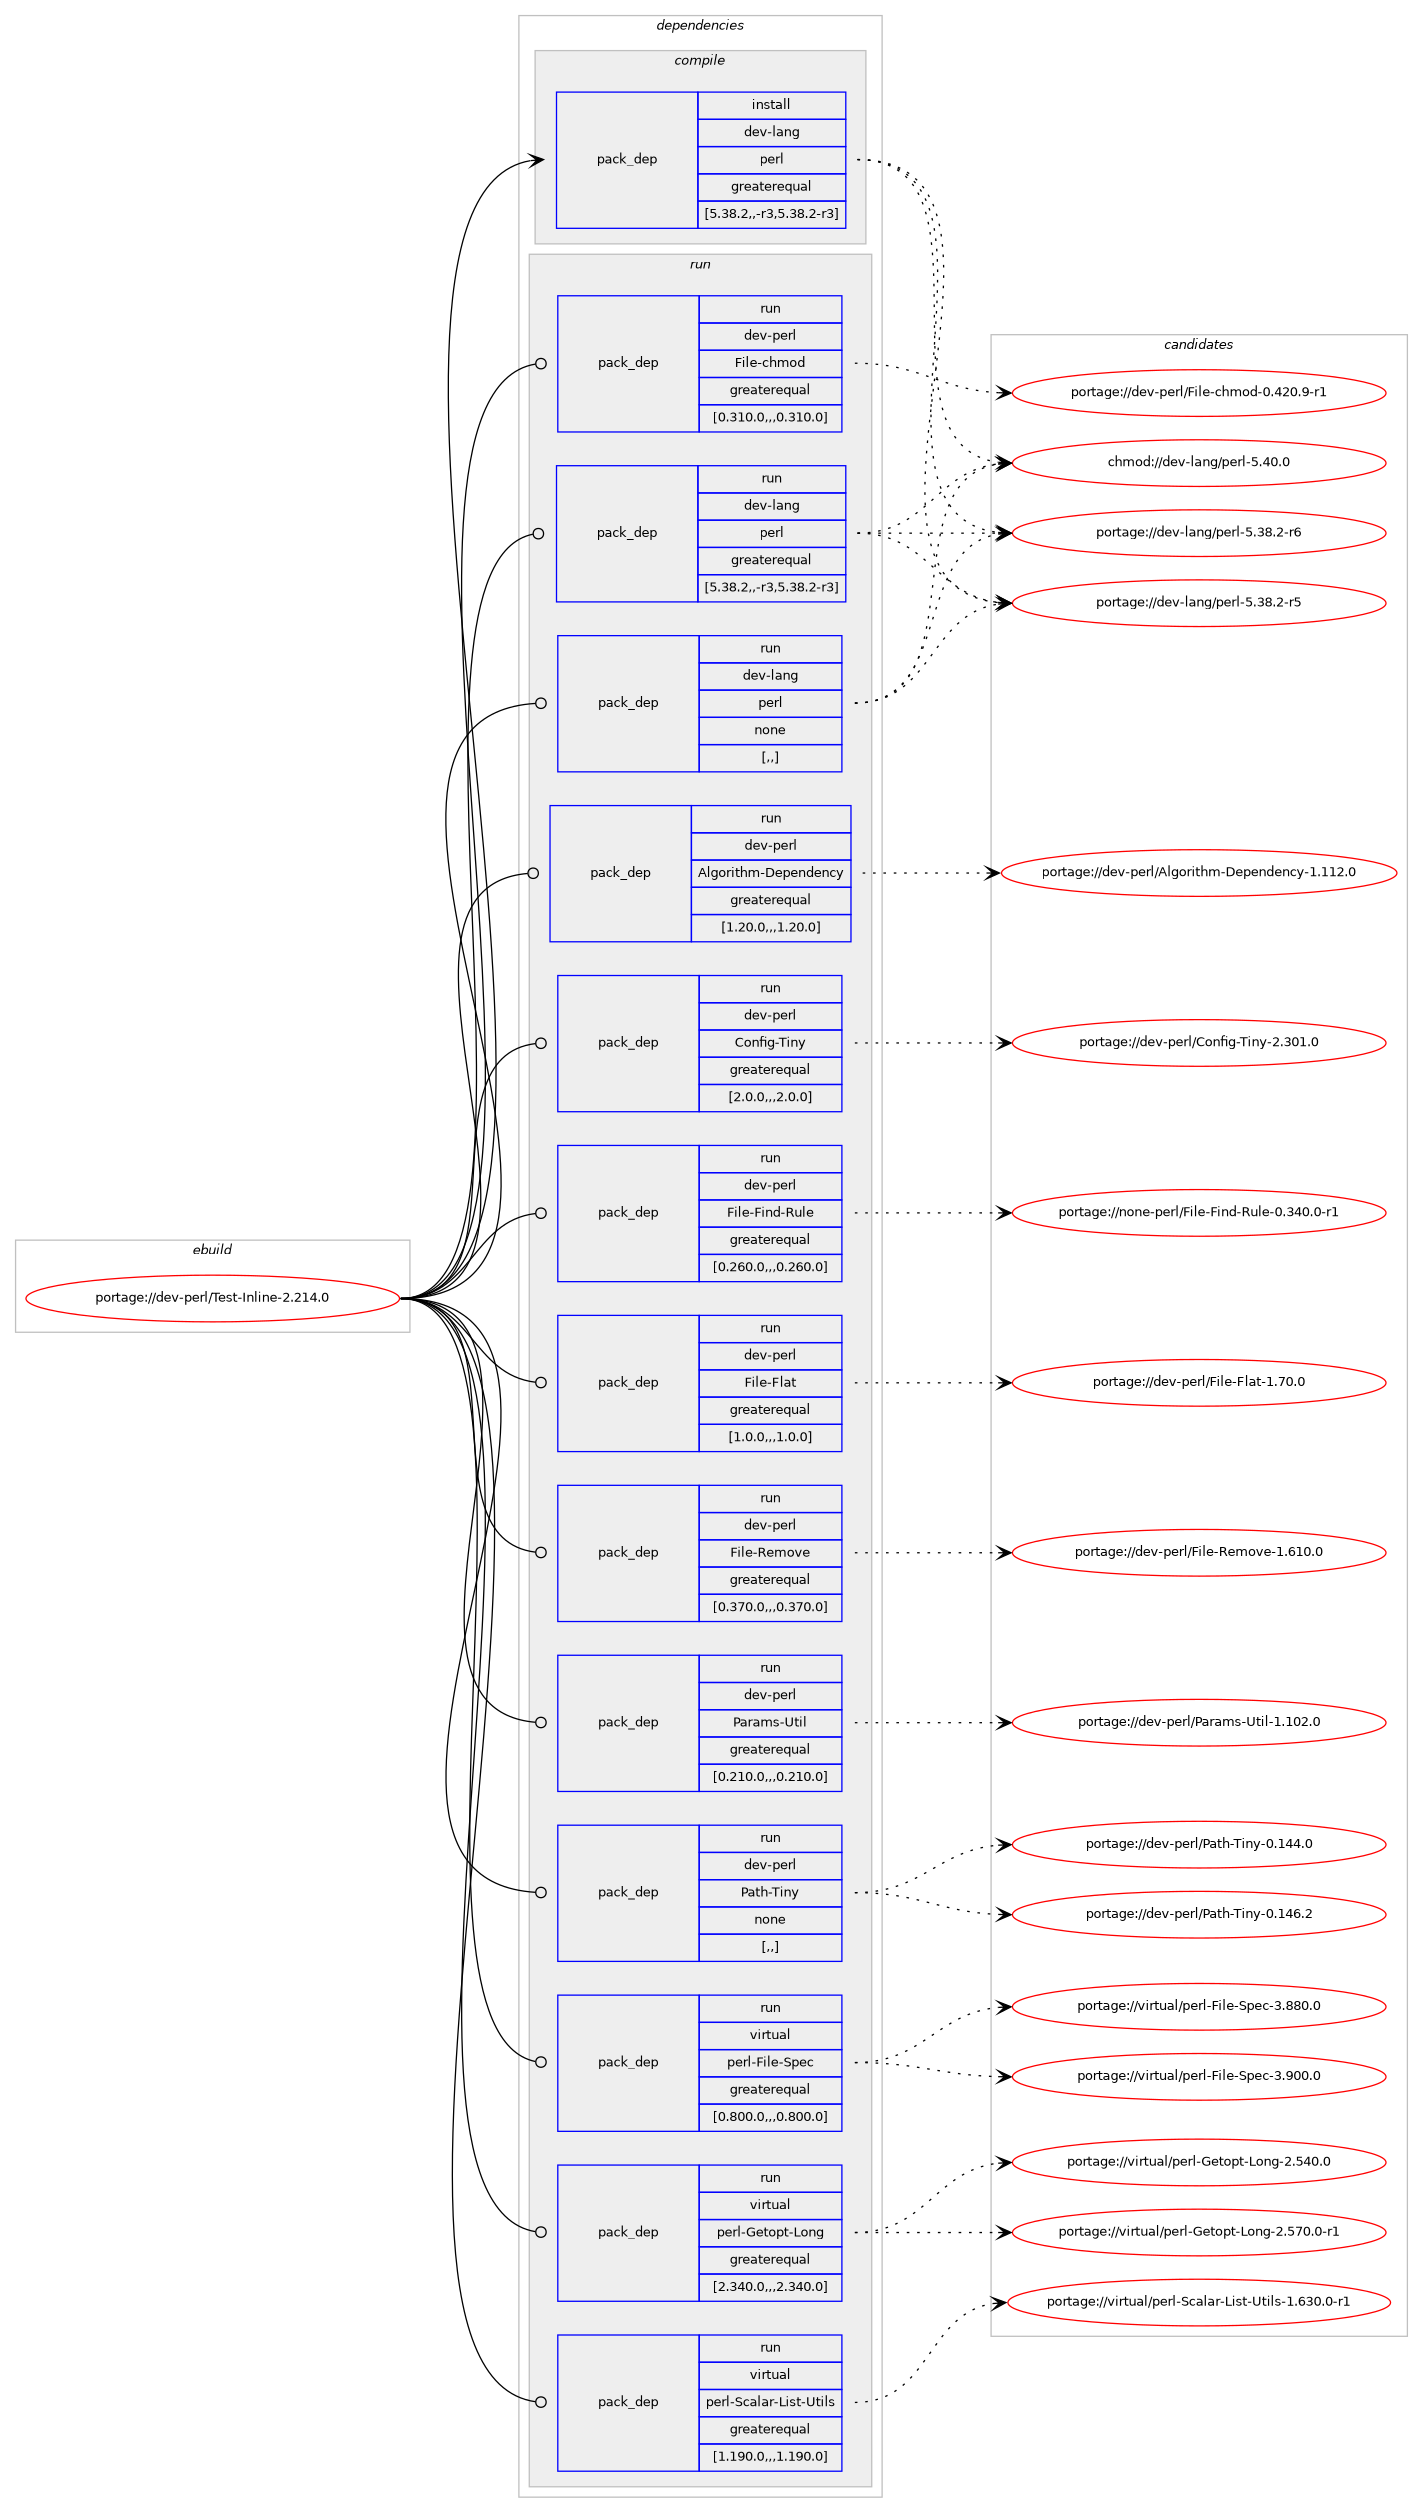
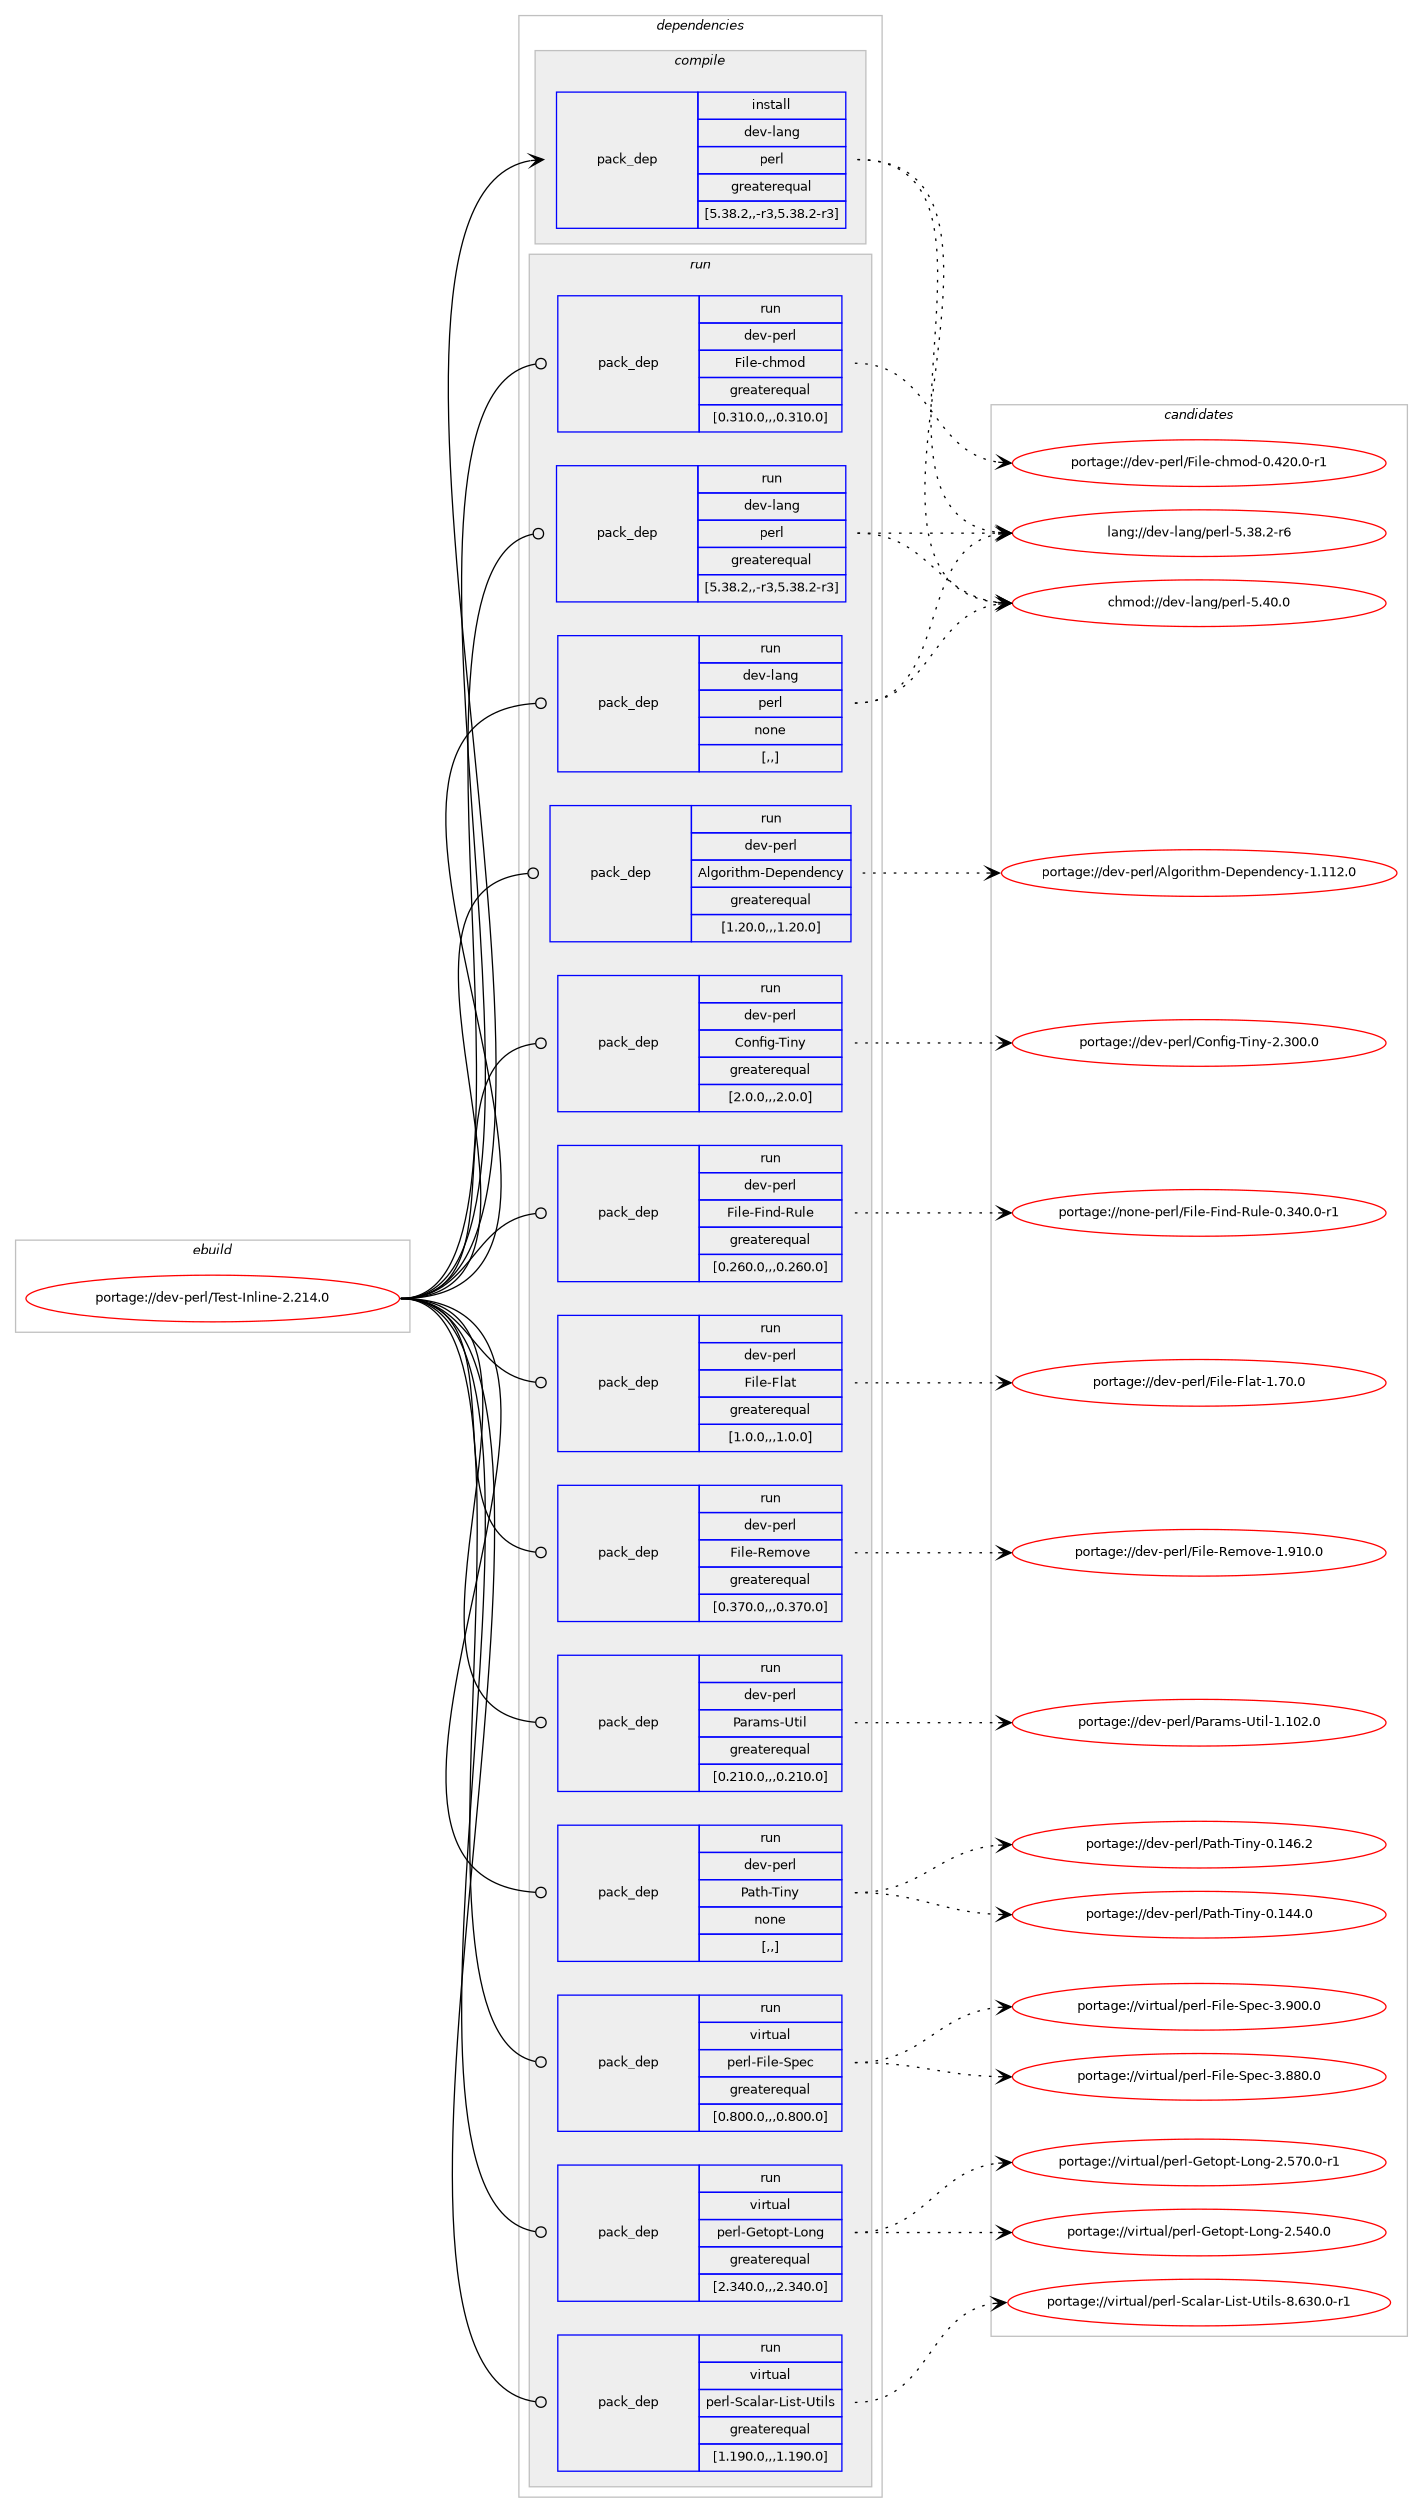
(1199, 393) -> (1199, 463)
(1199, 533) -> (1199, 533)
(1199, 603) -> none
(1199, 1043) -> (1199, 1043)
(1199, 1553) -> (1199, 1553)
(1199, 2303) -> (1199, 2303)
